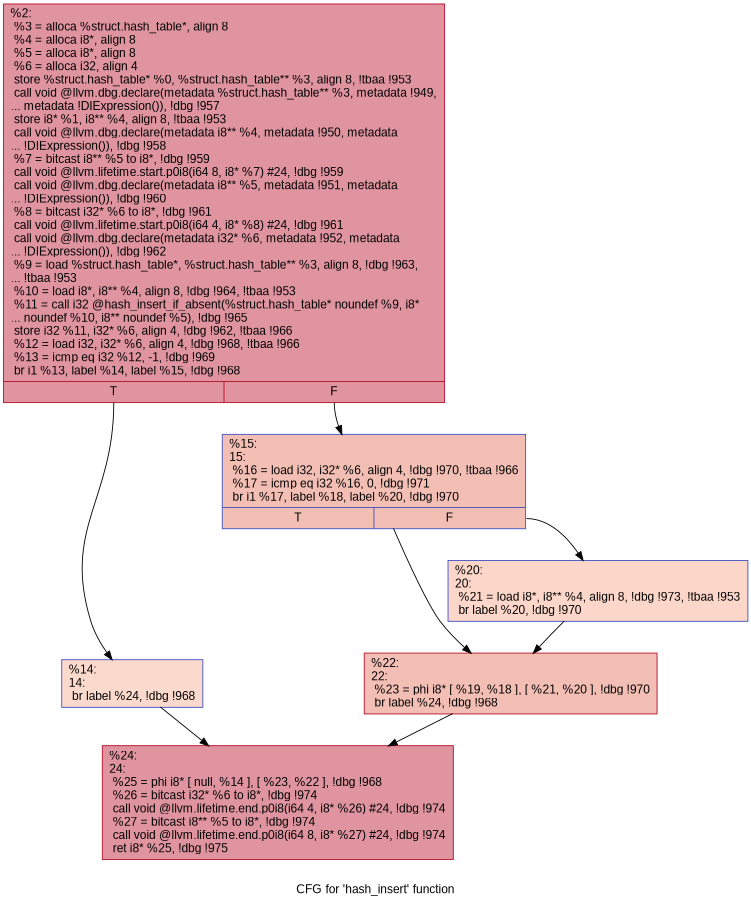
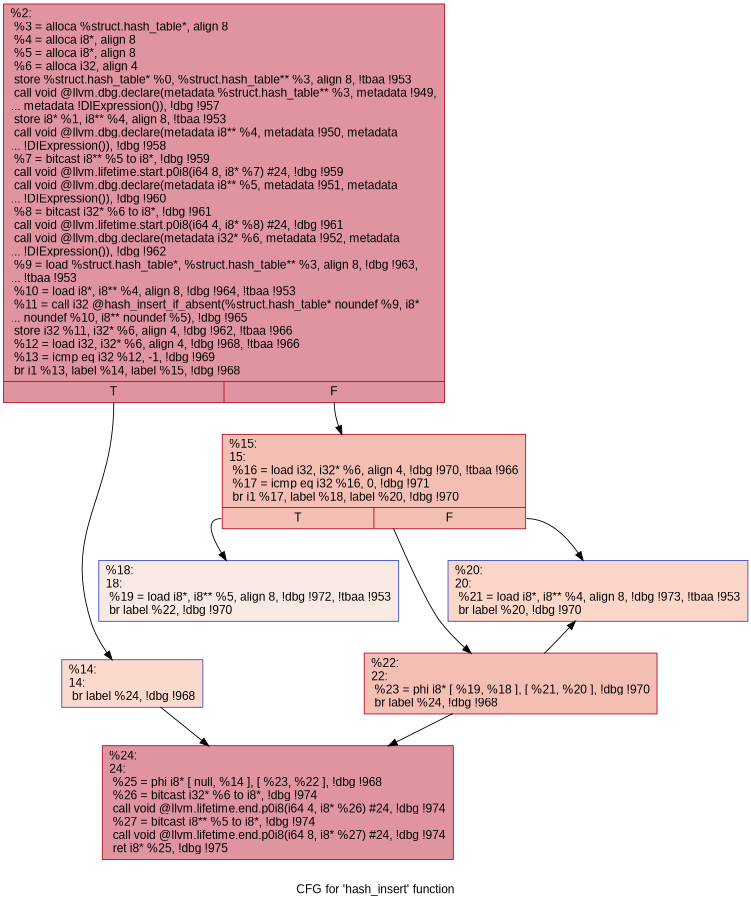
(374, 482) -> (374, 482)
none -> (249, 591)
(552, 634) -> (557, 641)
